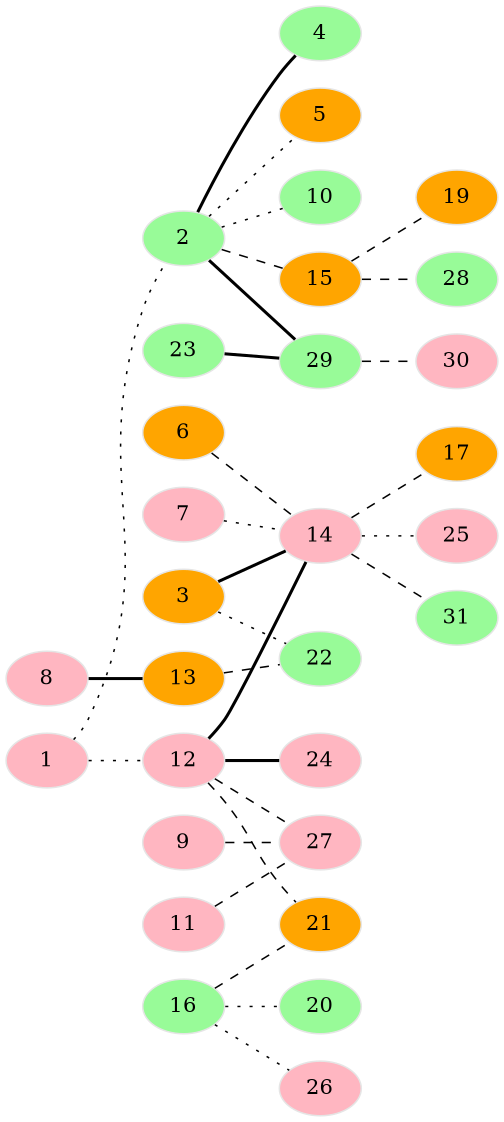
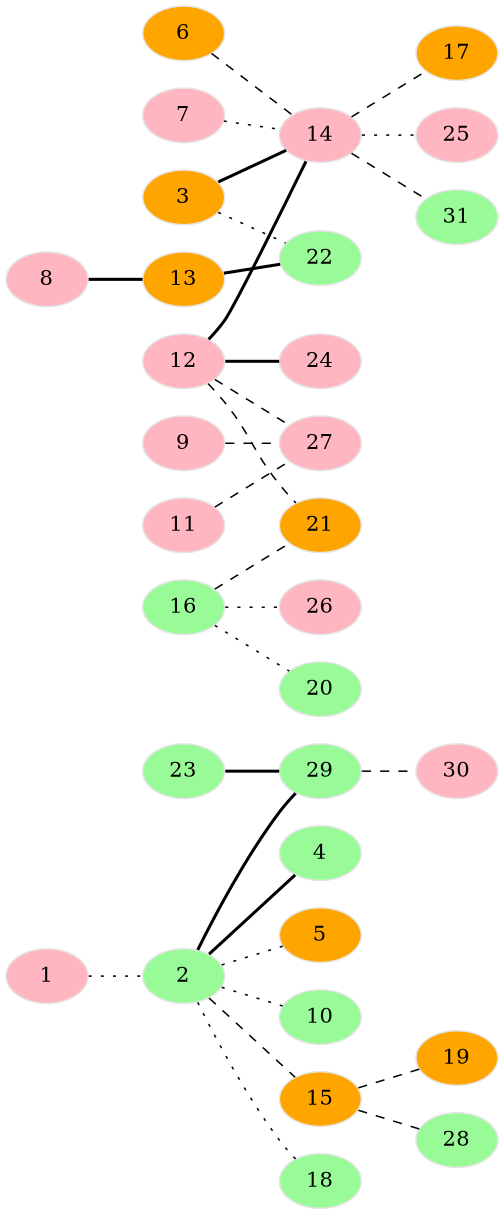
(241, 670) -> (241, 270)
(116, 761) -> none
none -> (320, 1181)
